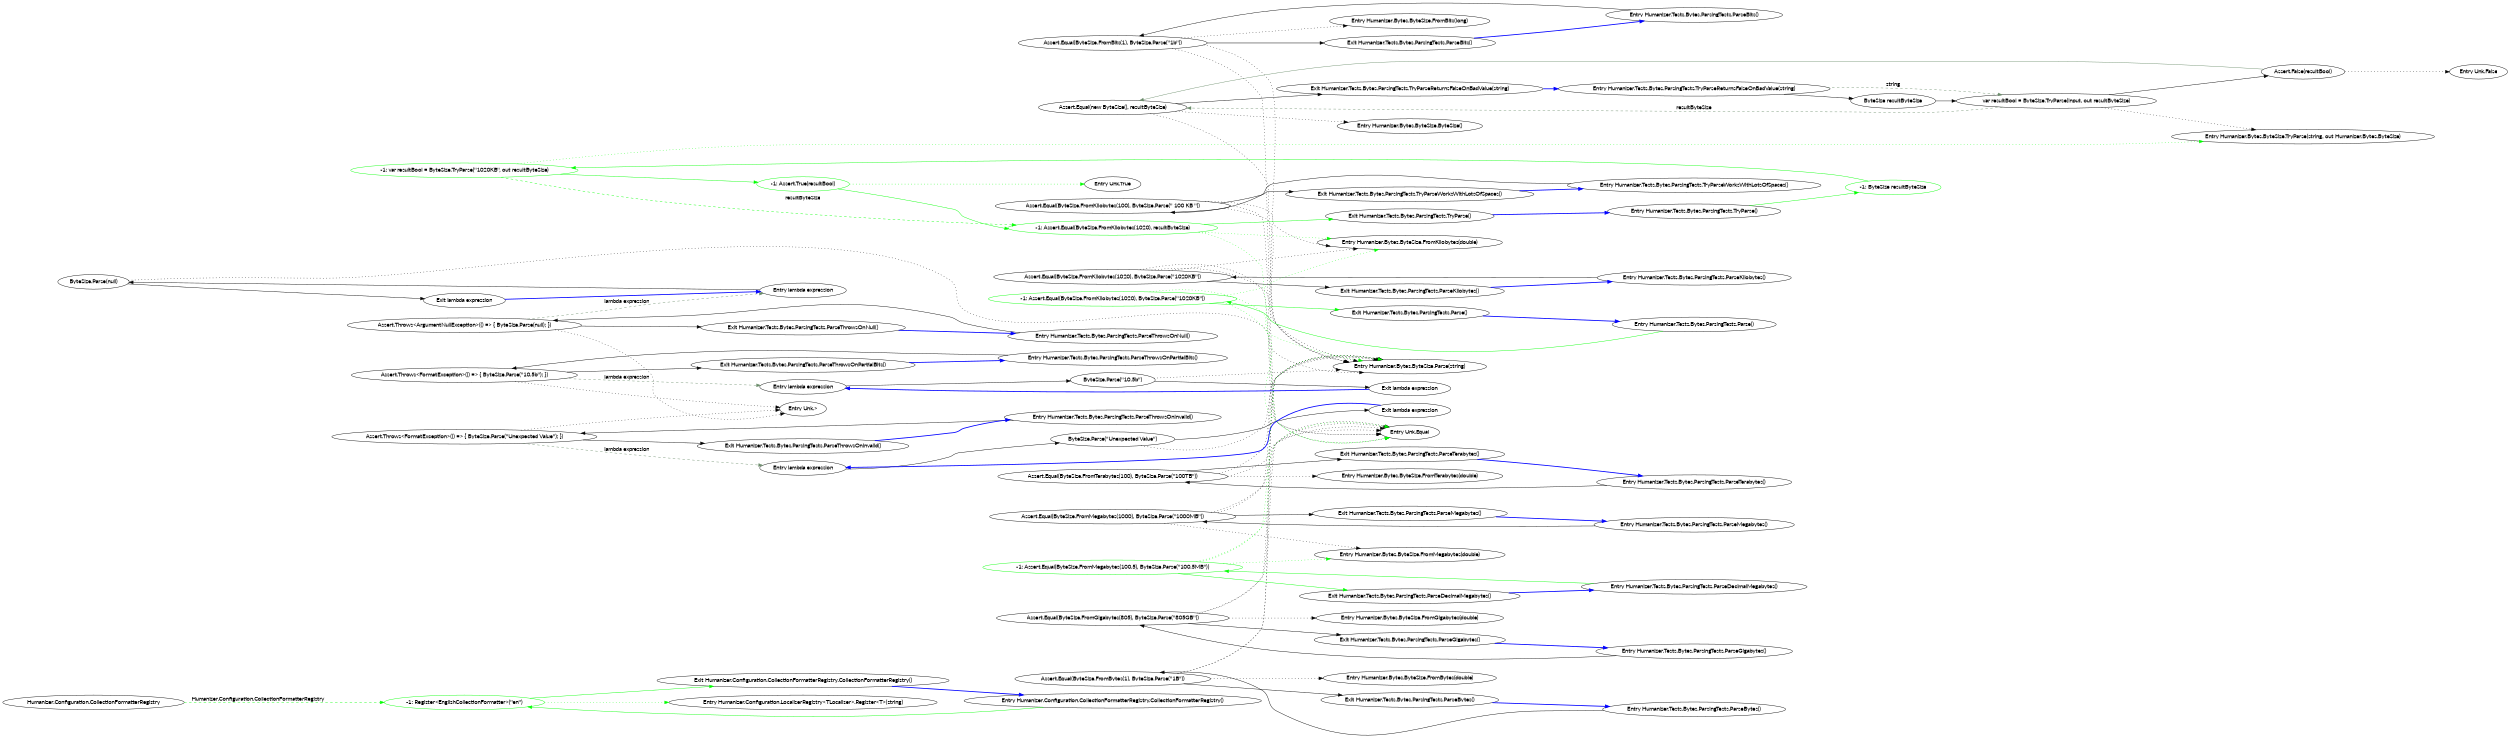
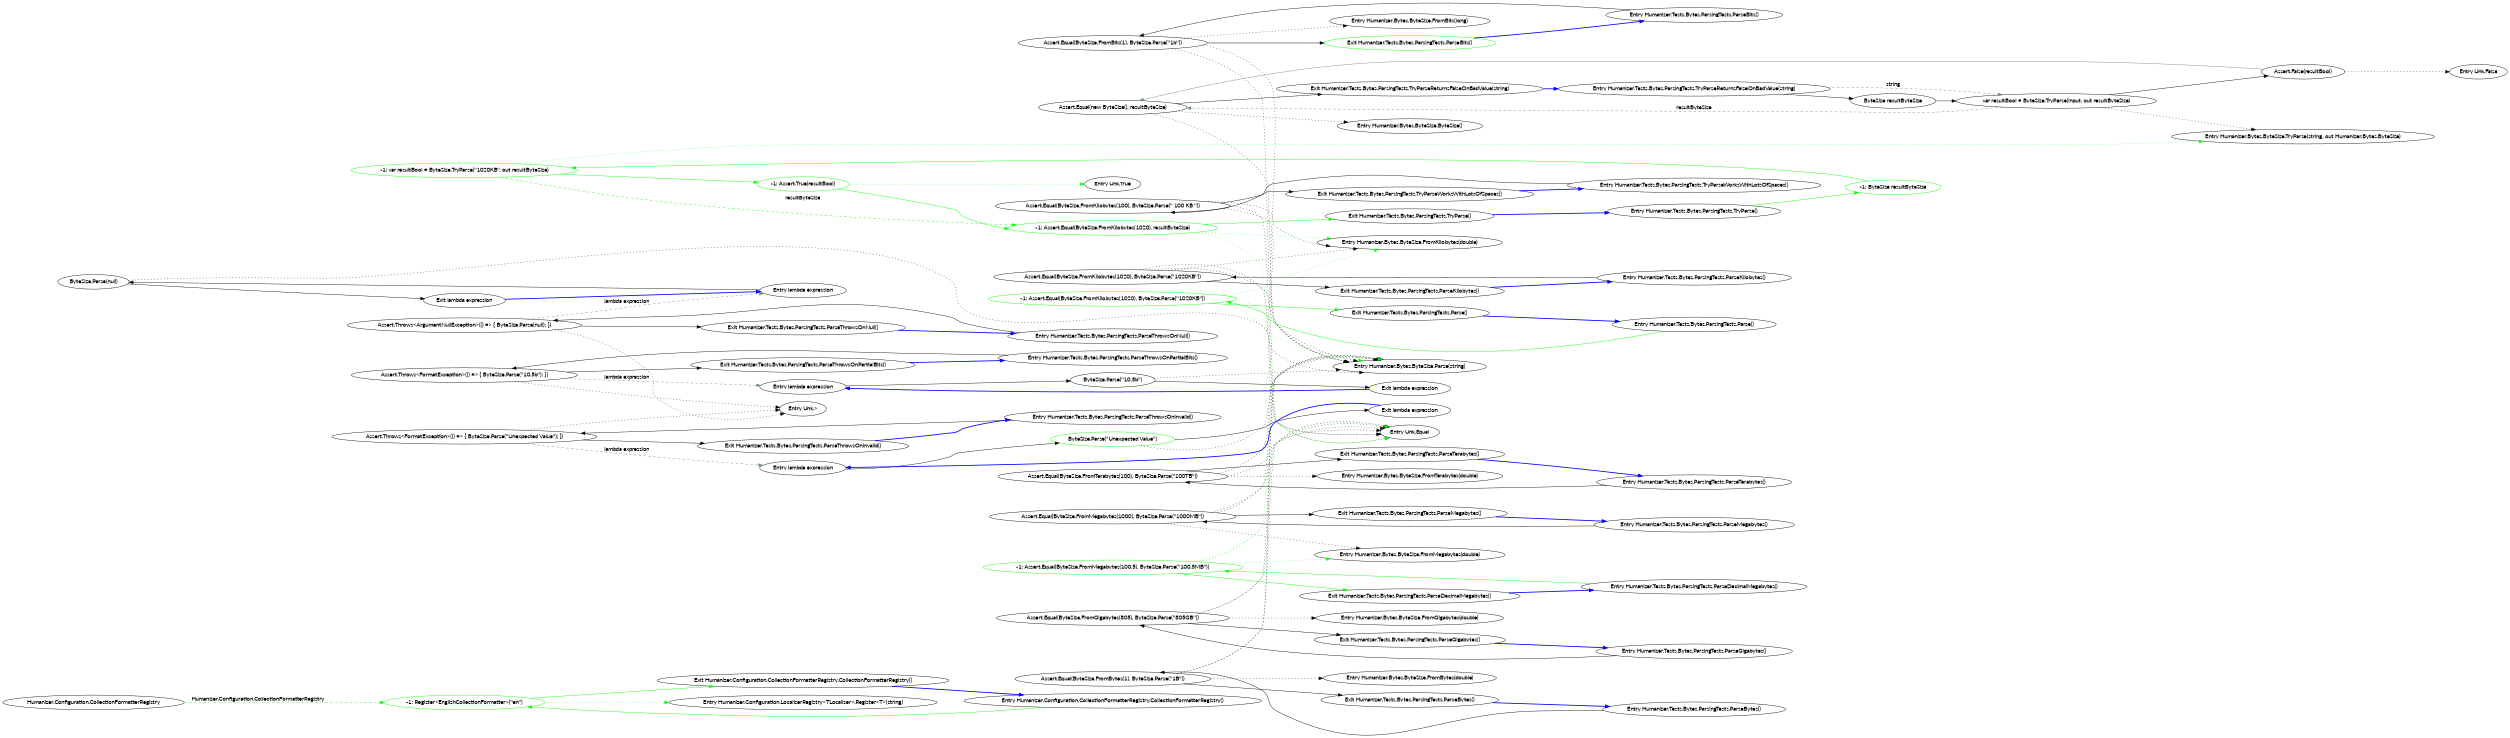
(1410, 43) -> (1410, 43)
(1113, 439) -> (1113, 439)
